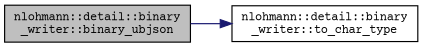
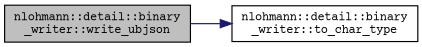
(98, 24) -> (98, 24)
